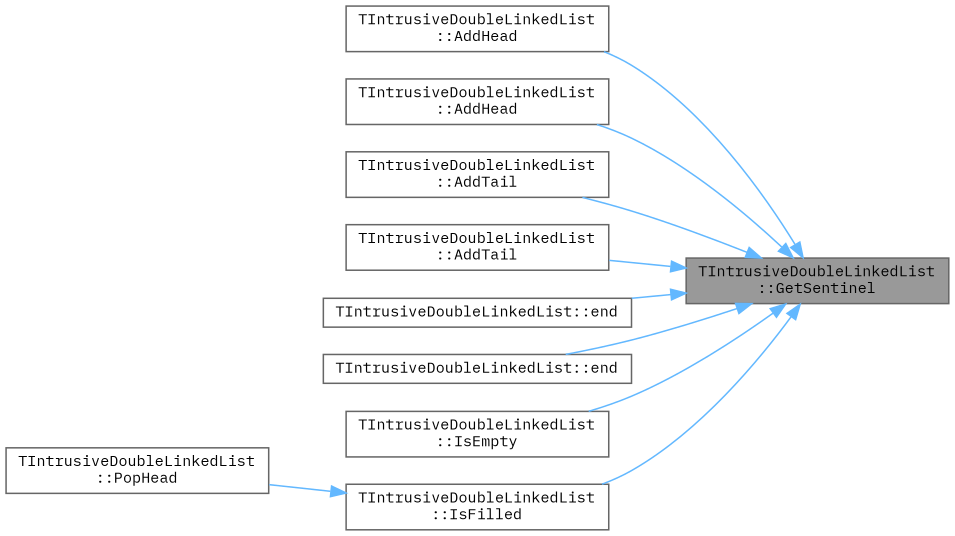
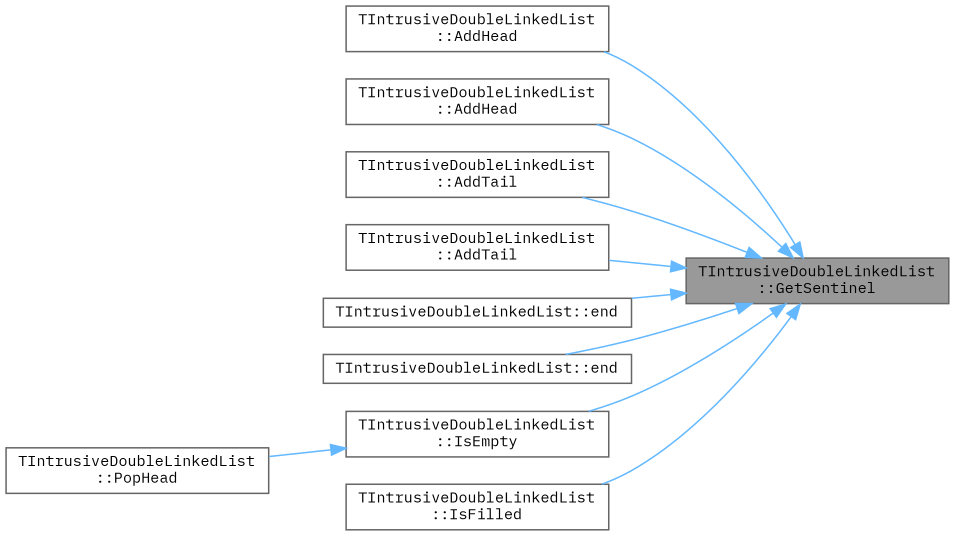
(300, 488) -> (300, 453)
